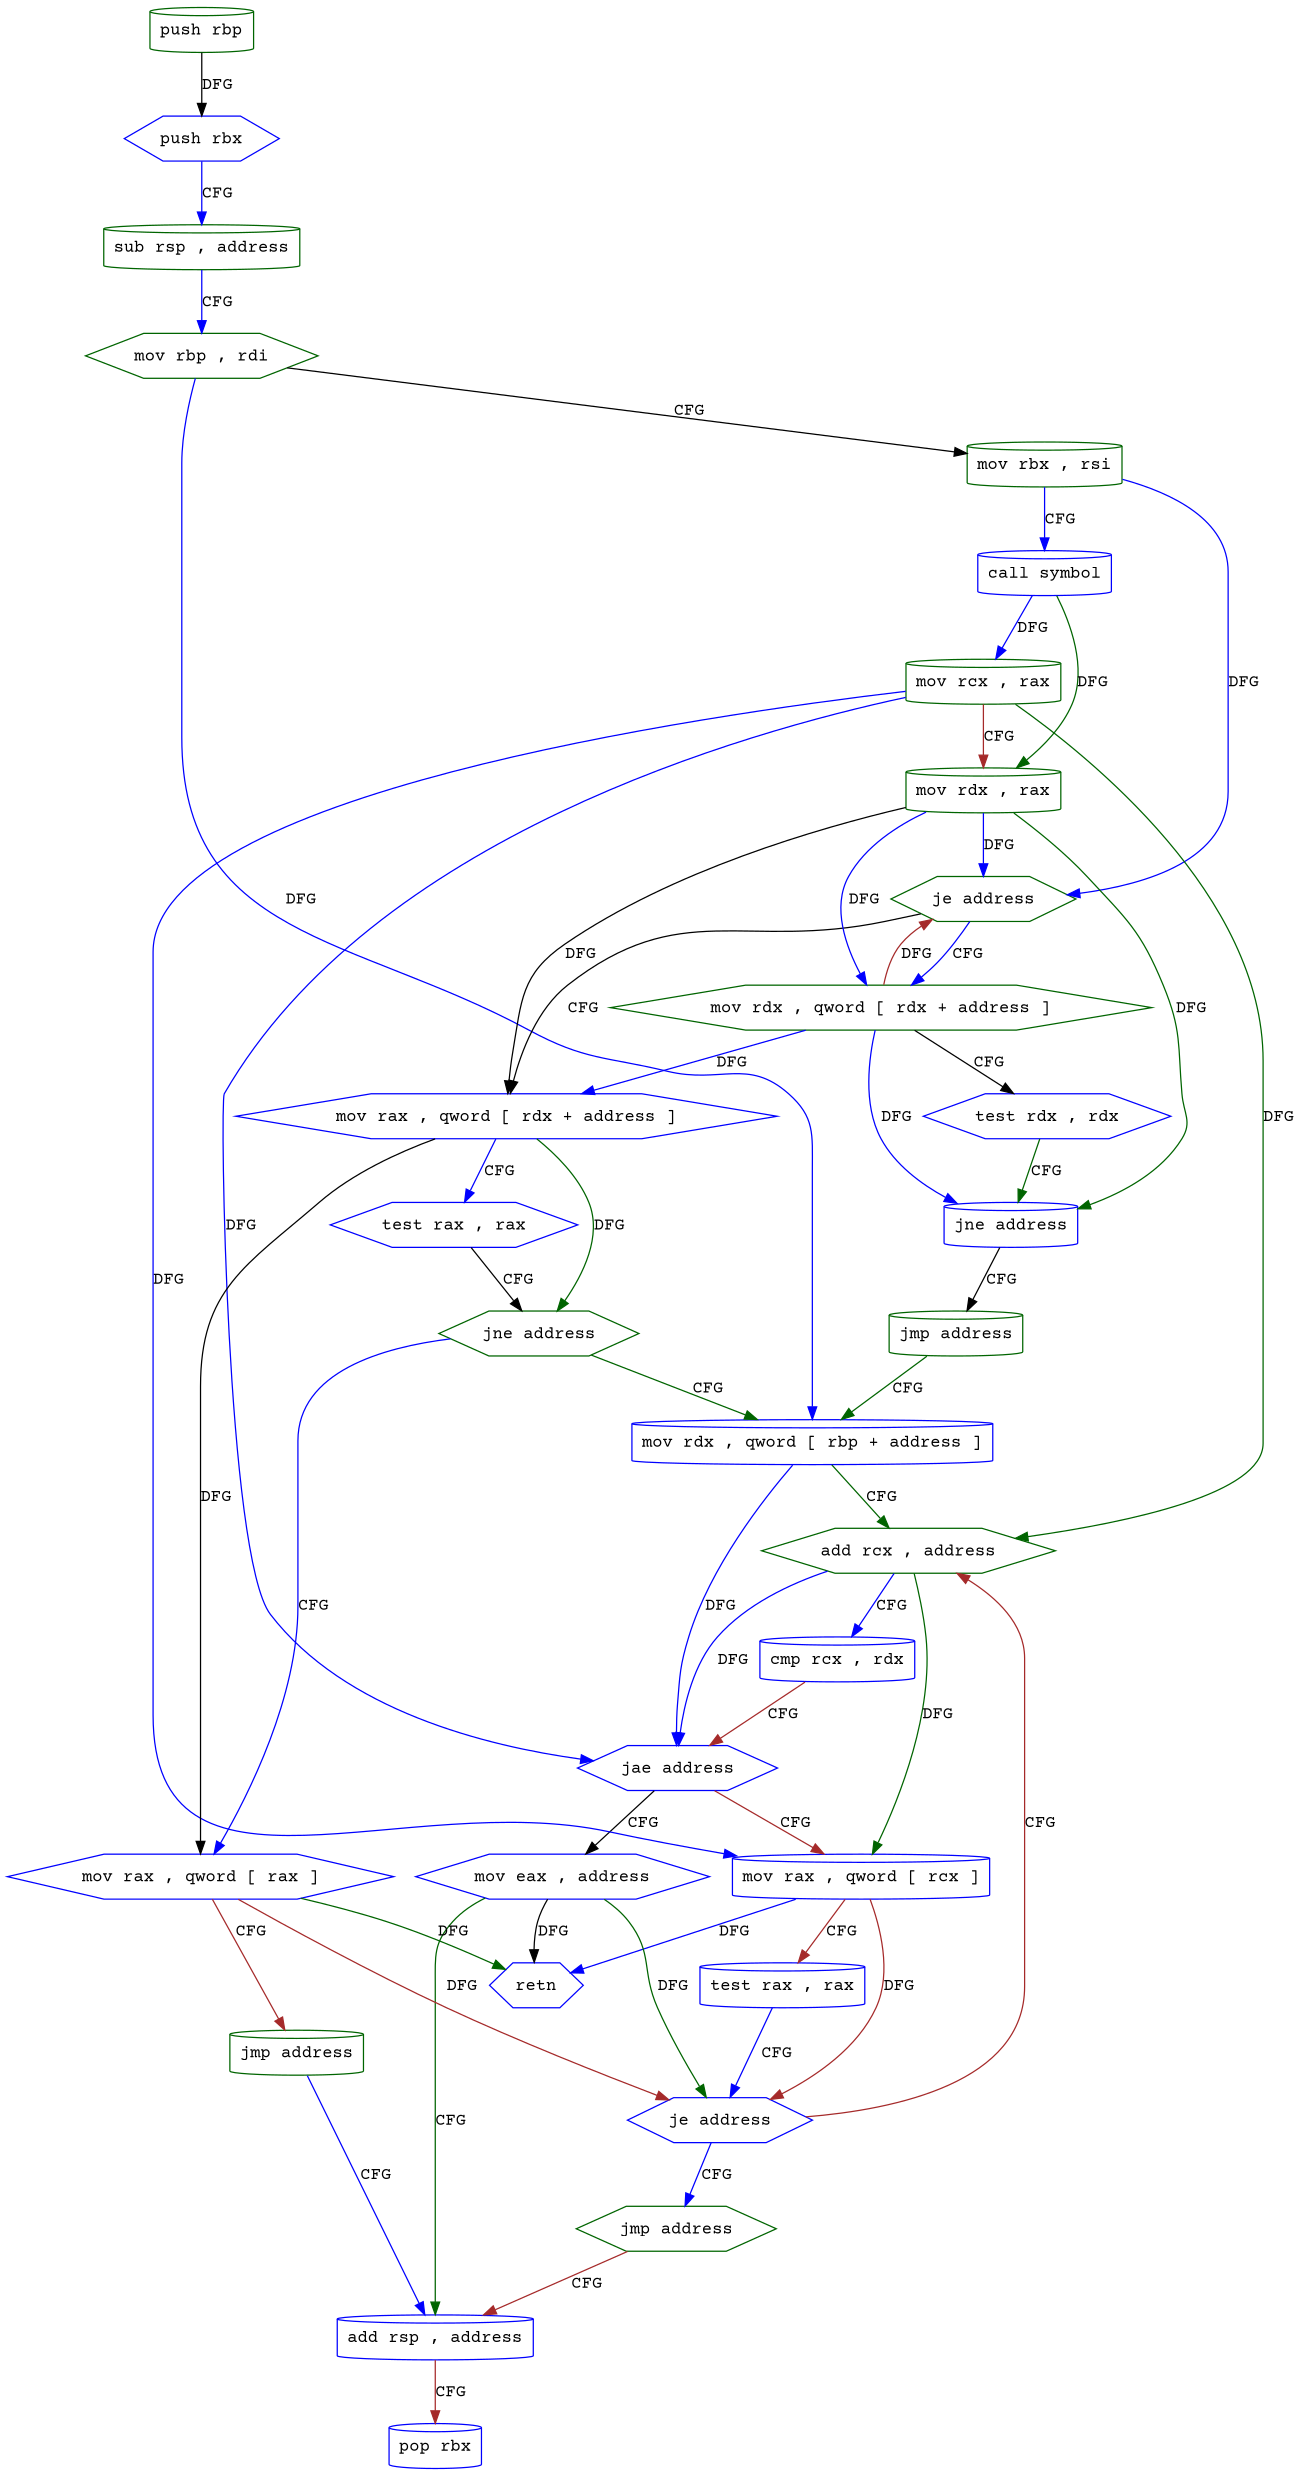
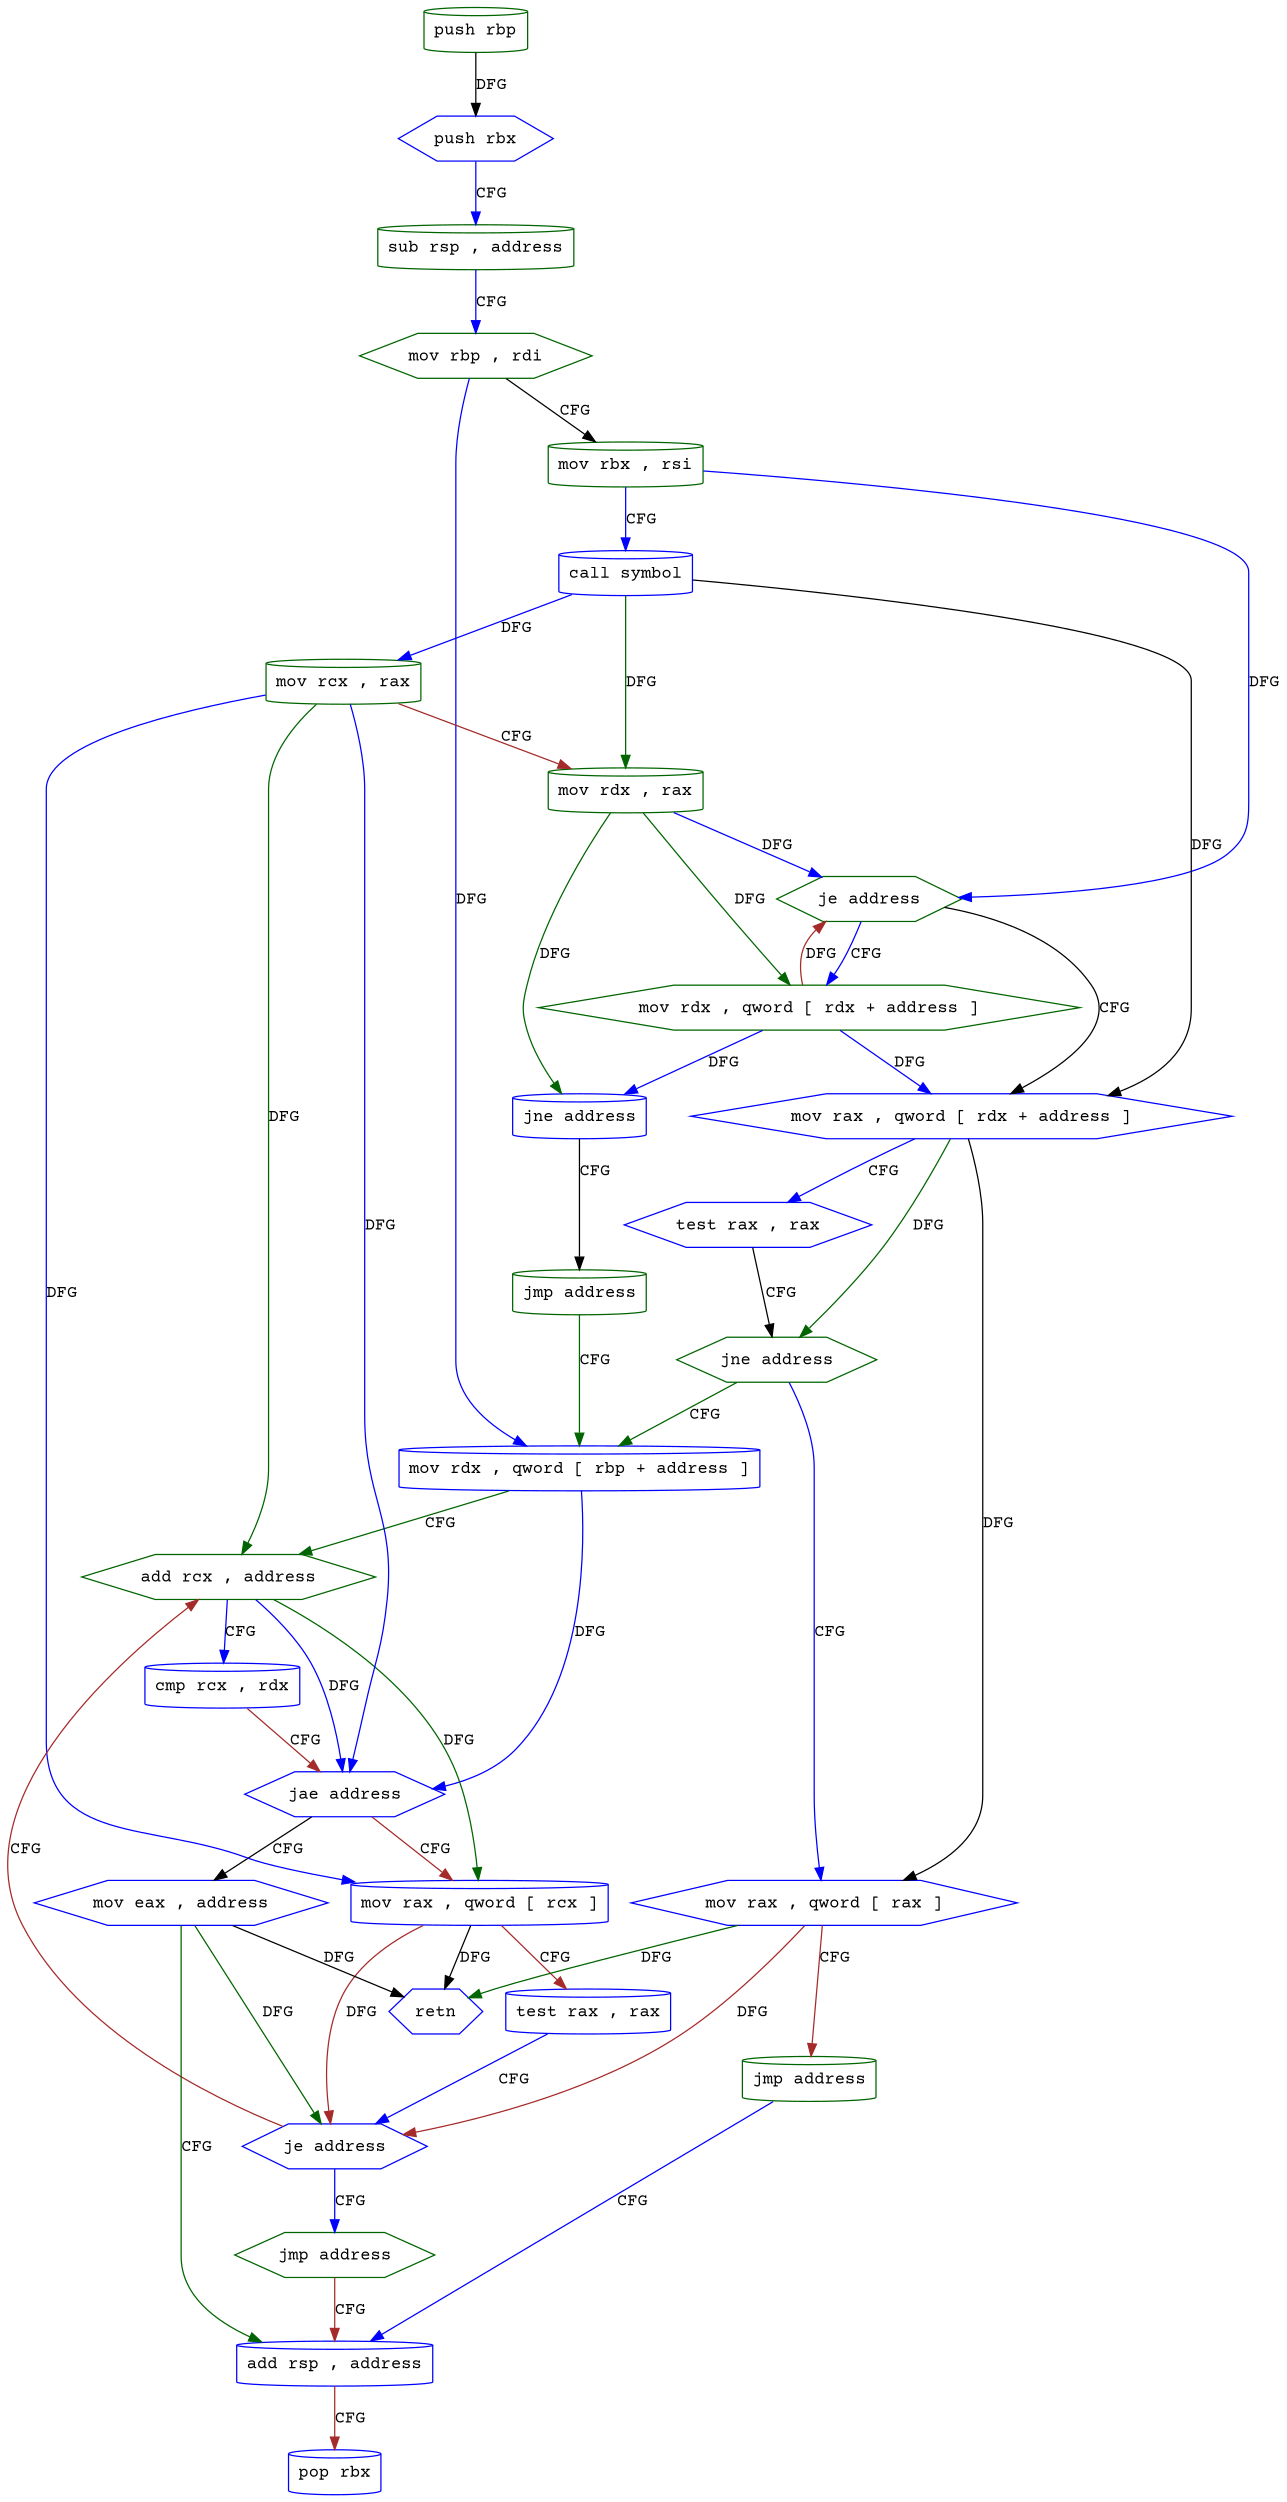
(849, 876) -> (712, 895)
(658, 891) -> (1165, 658)
(1047, 1116) -> none
(689, 1934) -> (460, 1951)
